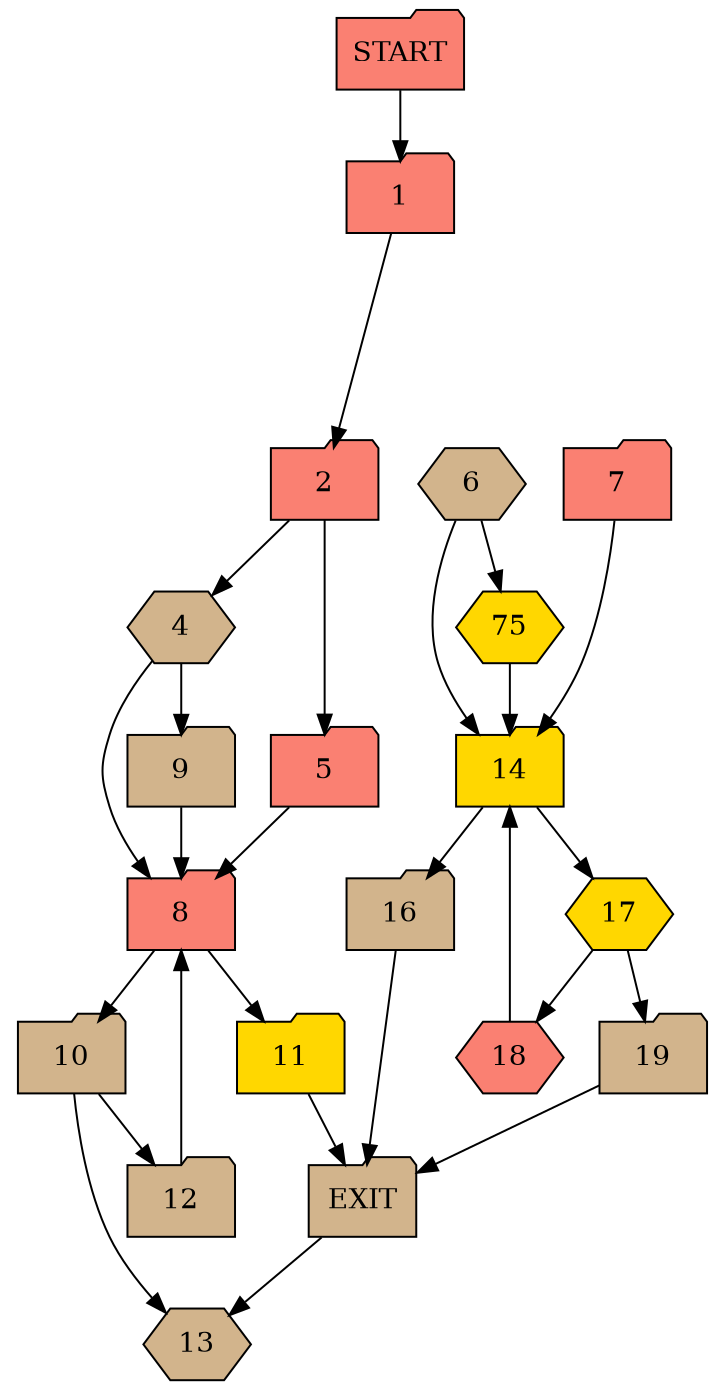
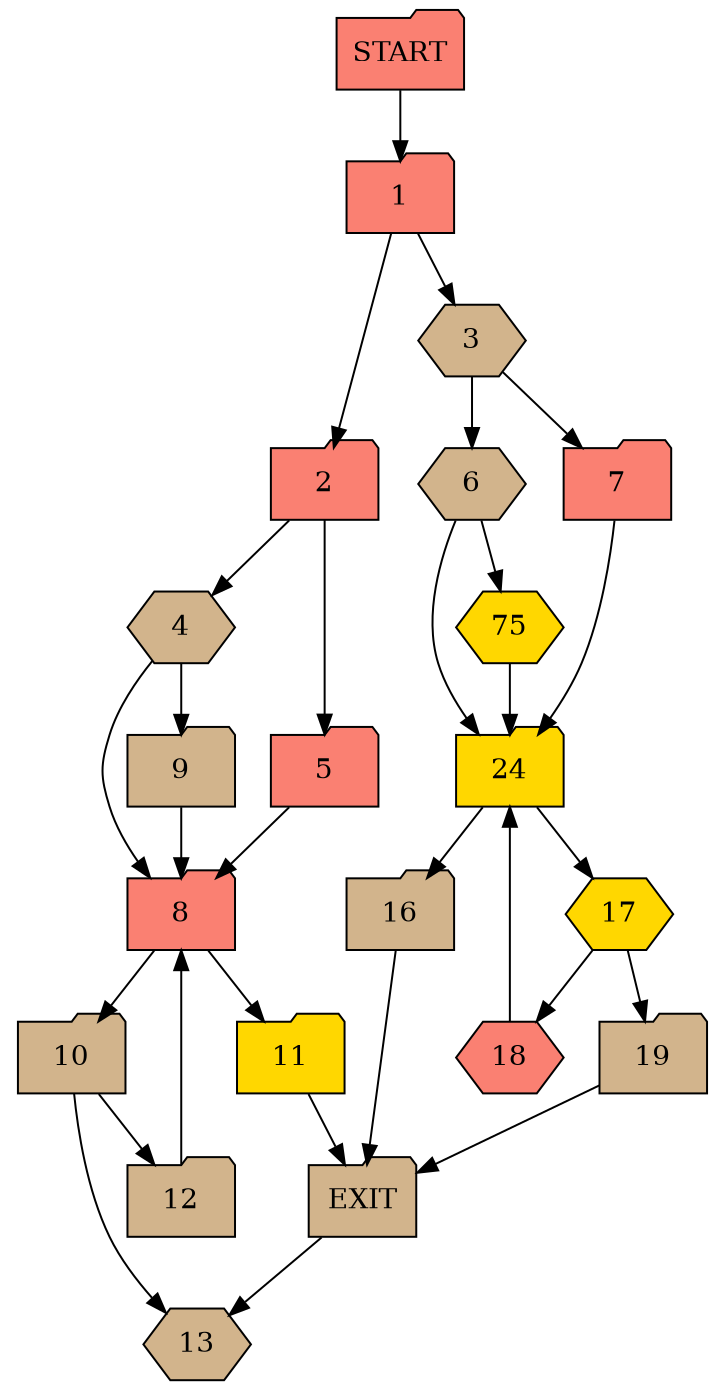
none -> (472, 341)
(510, 771) -> (510, 771)
